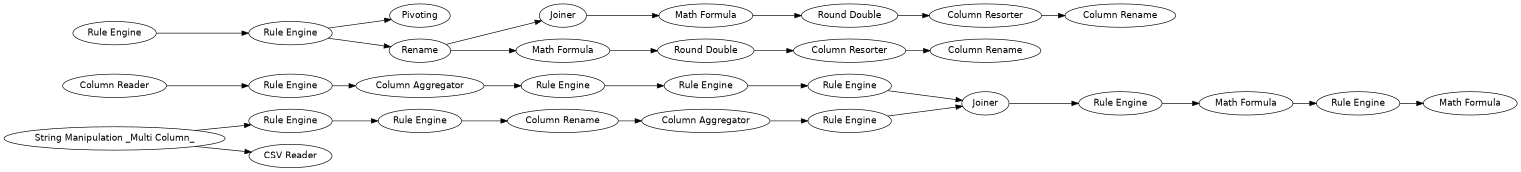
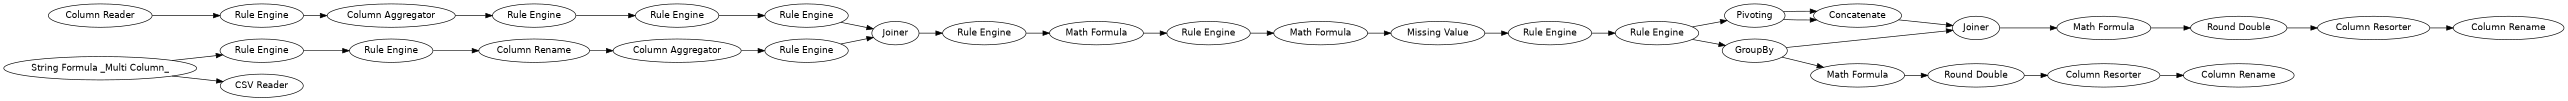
none -> (1858, 16)
none -> (1438, 33)
(420, 51) -> (1755, 51)
(115, 138) -> (100, 68)
